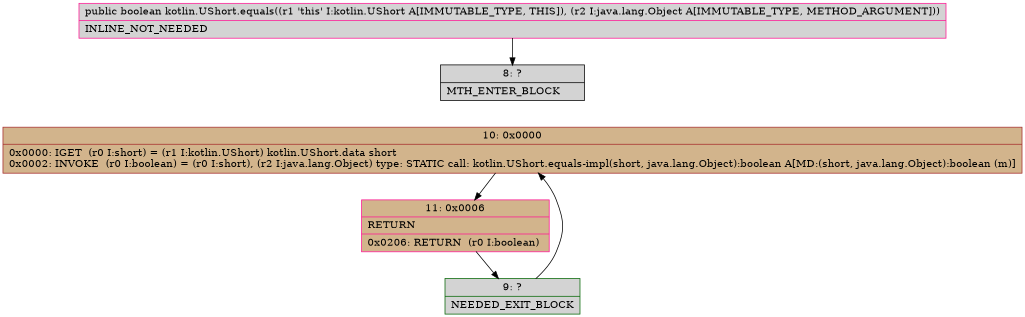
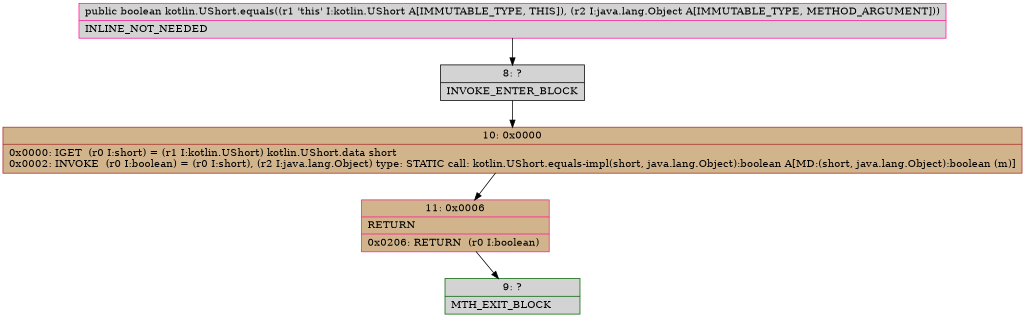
(504, 91) -> (512, 91)
(562, 230) -> (512, 110)
(512, 305) -> (501, 305)
